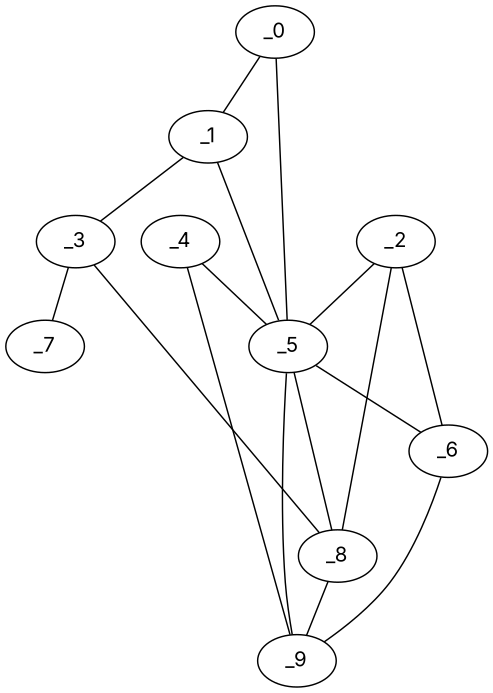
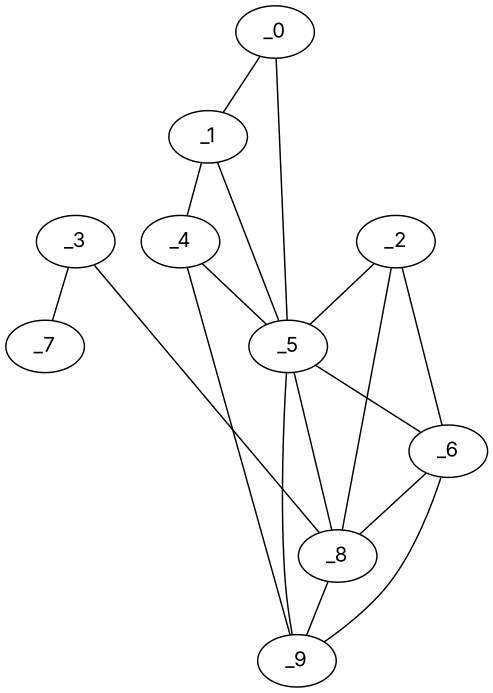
(142, 189) -> (194, 189)
none -> (393, 504)
